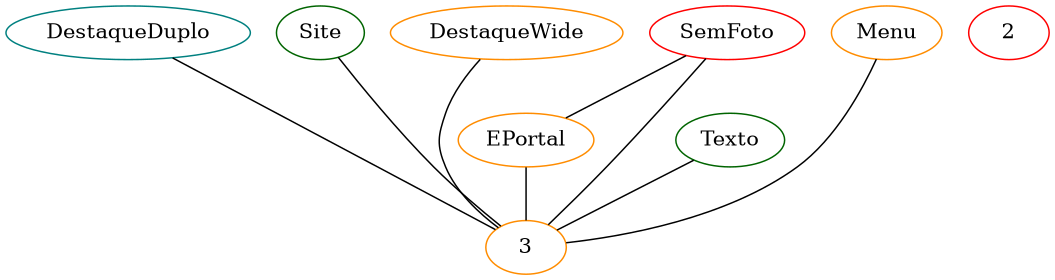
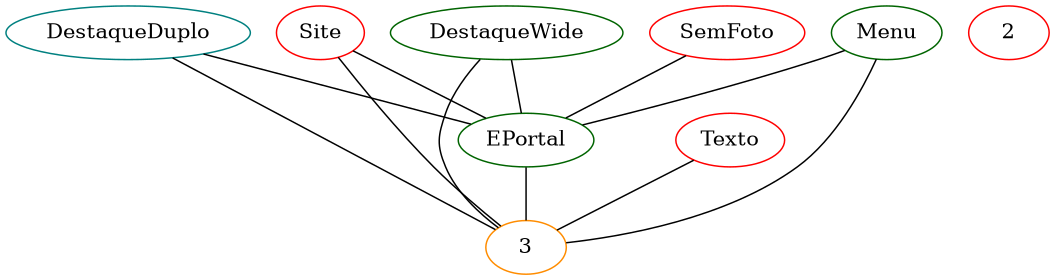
(320, 33) -> (320, 33)
(507, 33) -> (507, 33)
(887, 33) -> (887, 33)
none -> (419, 85)
none -> (516, 87)
none -> (337, 89)
none -> (714, 90)
(526, 140) -> (526, 140)
(730, 140) -> (730, 140)
(629, 143) -> none
